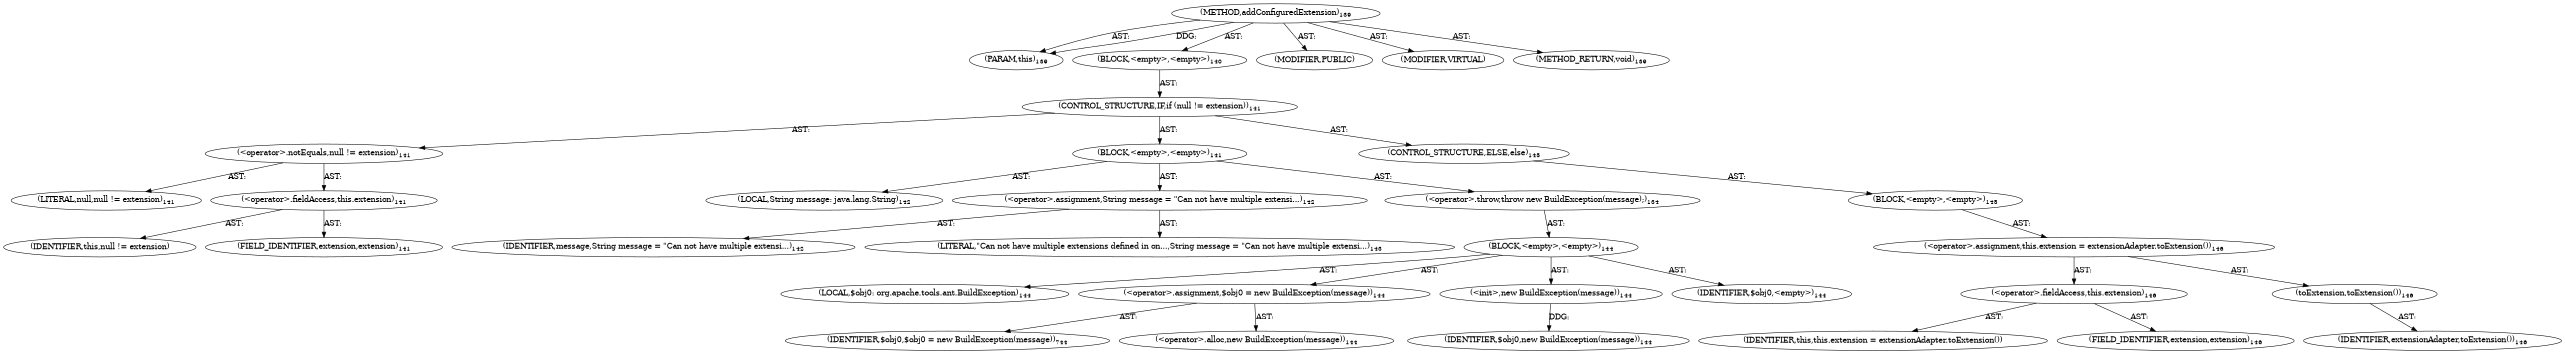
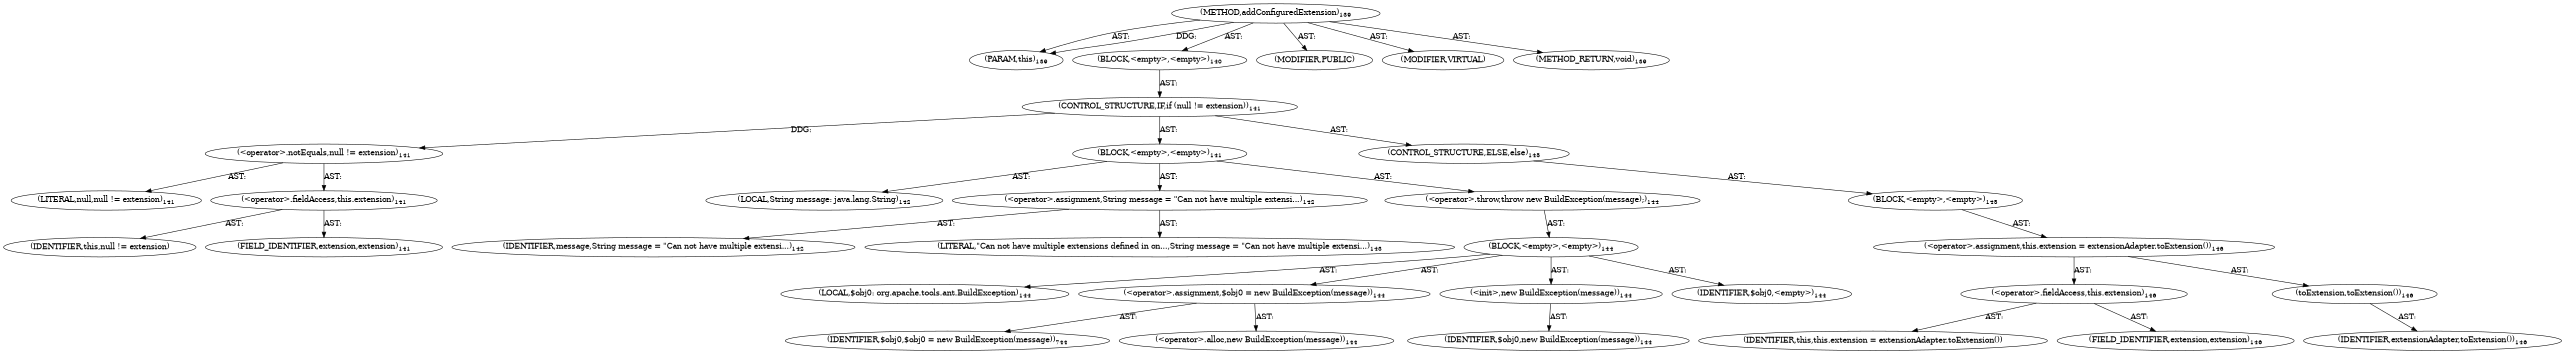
(802, 130) -> (802, 130)
(1653, 200) -> (1653, 200)
(1560, 317) -> (1560, 317)
